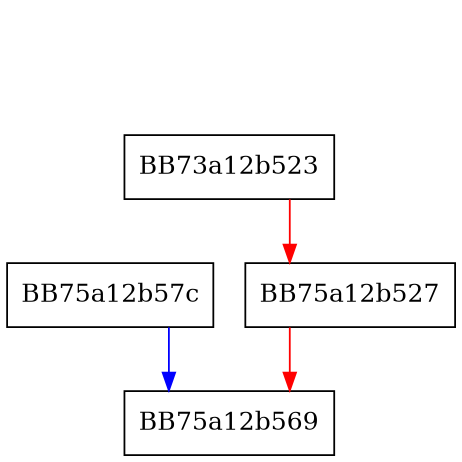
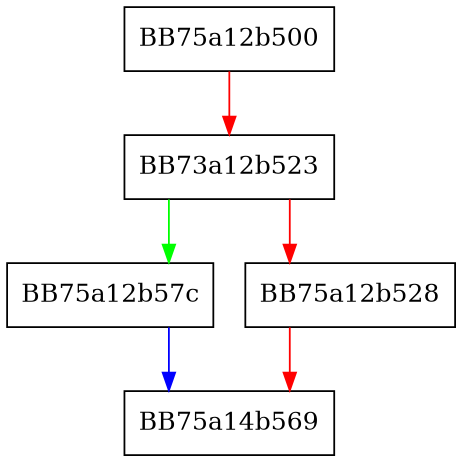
none -> (229, 39)
none -> (169, 222)
(350, 295) -> (350, 295)
(229, 423) -> (229, 423)
